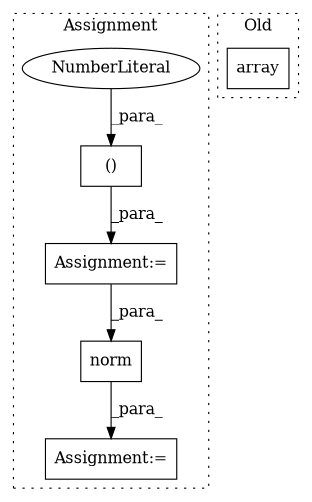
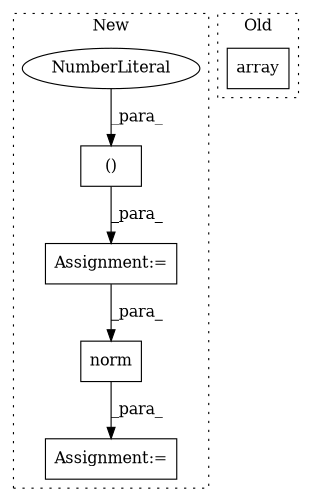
(111, 26) -> (111, 26)
